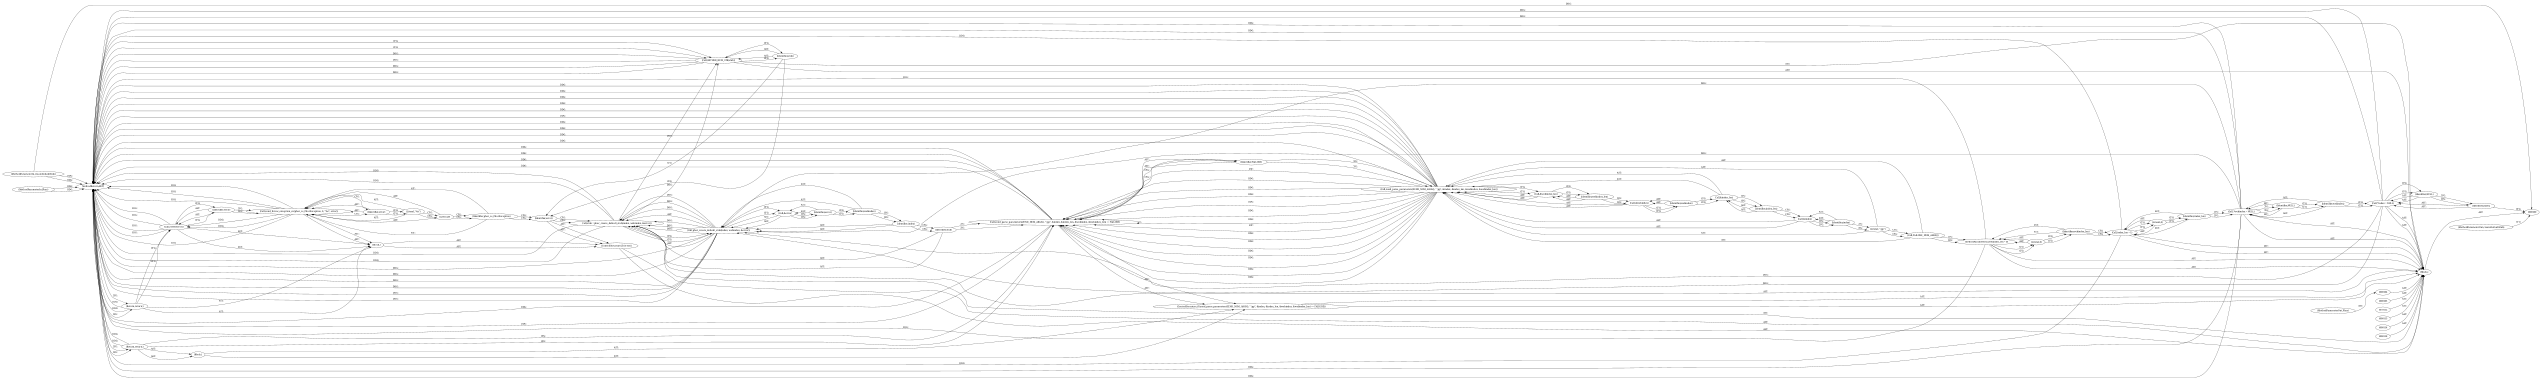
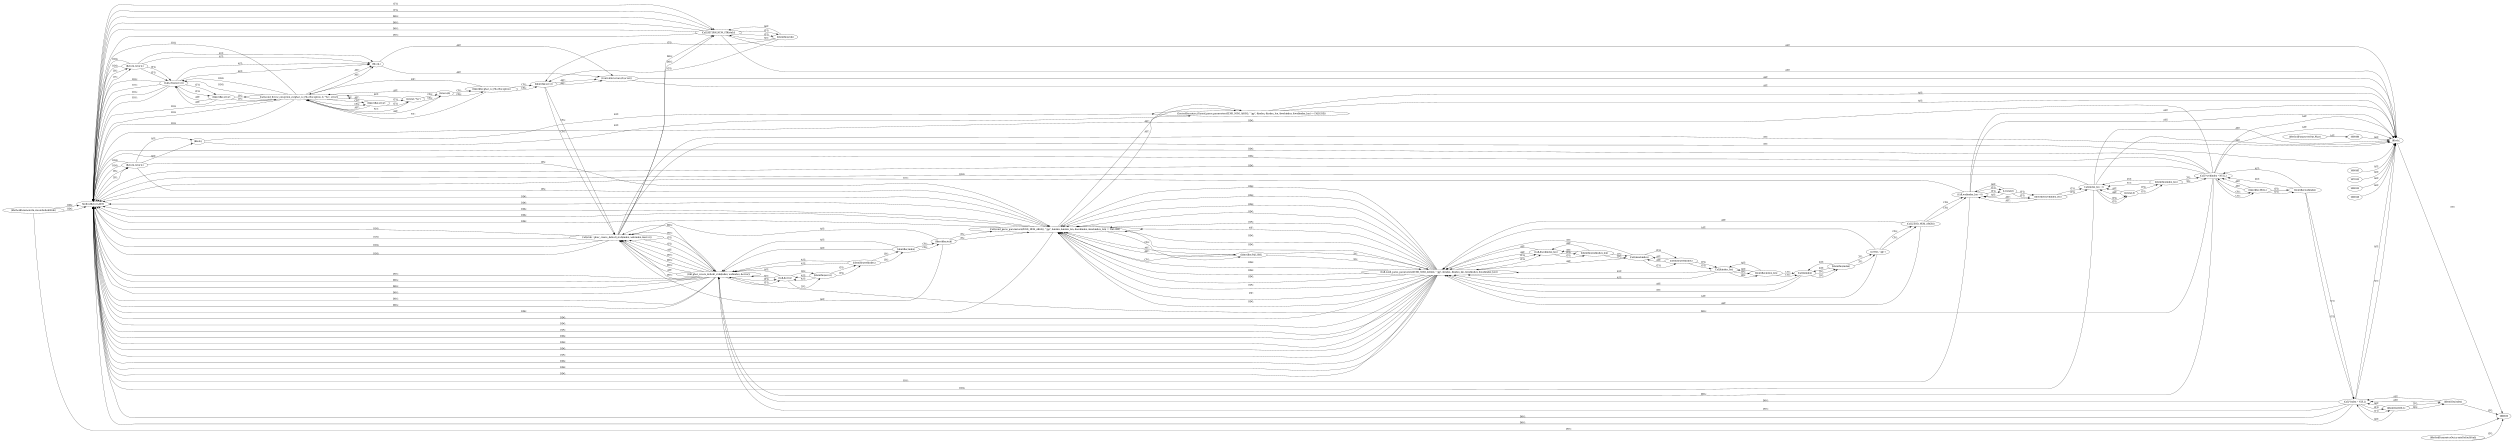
(33, 190) -> none
(1923, 236) -> (1921, 224)
(1986, 242) -> (1970, 195)
(2383, 328) -> none
